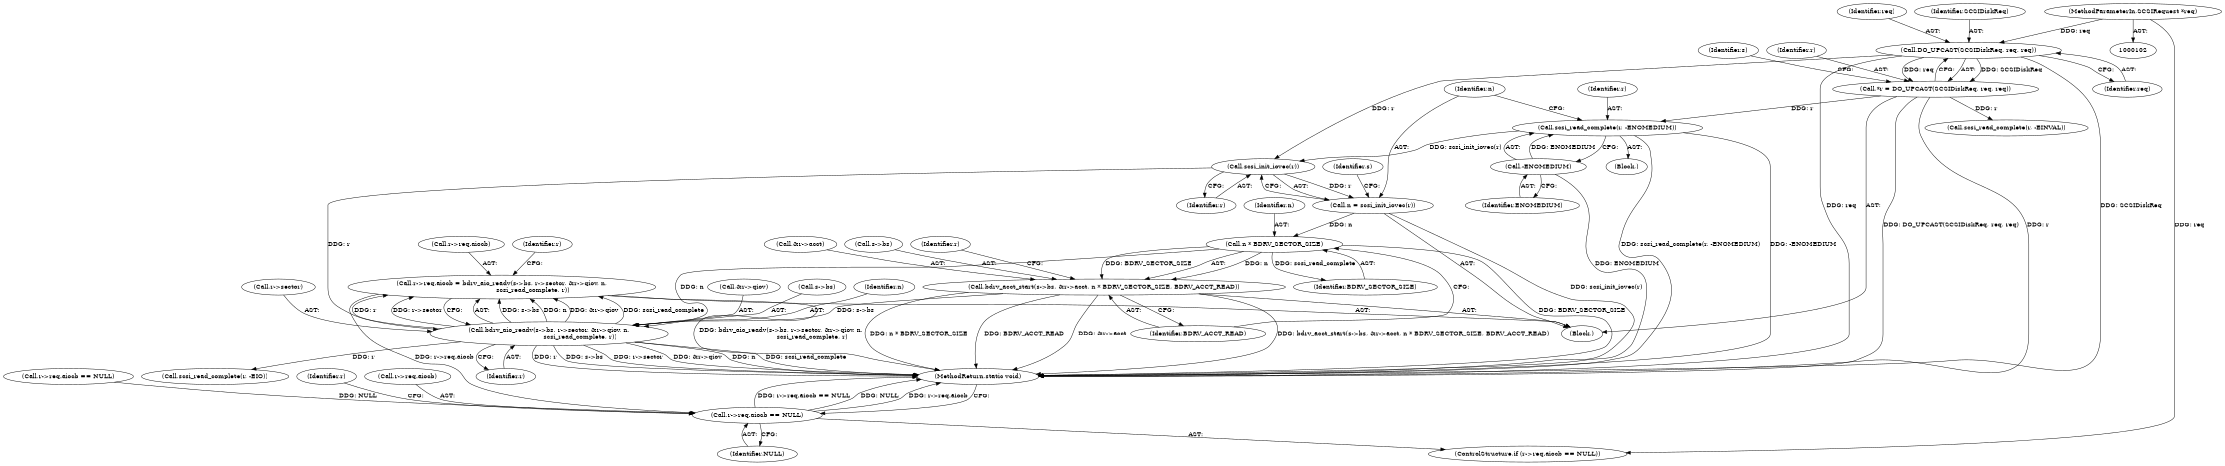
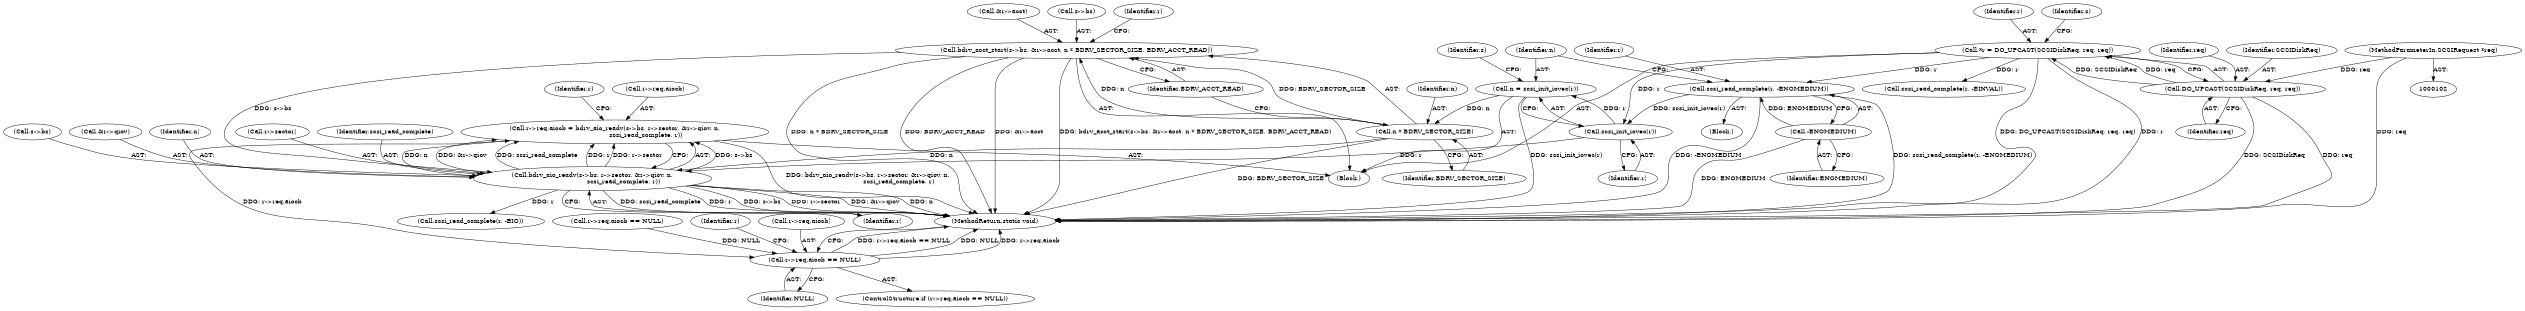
(1577, 73) -> (1750, 62)
none -> (385, 132)
(1315, 264) -> (1457, 155)
(2107, 433) -> (1795, 219)
